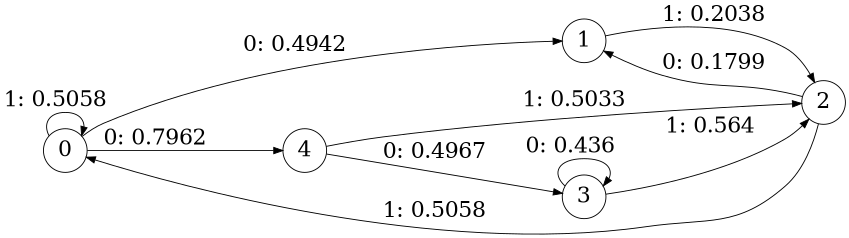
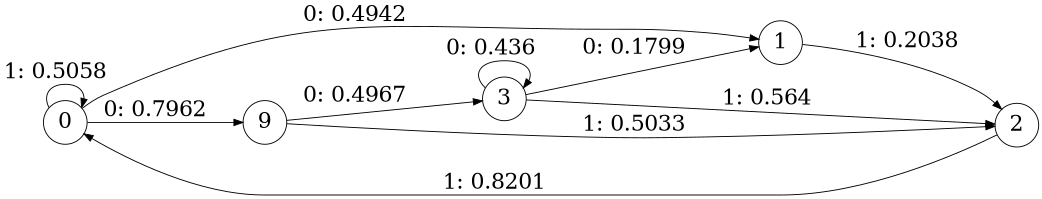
(705, 84) -> (638, 72)
(305, 151) -> (265, 122)
(444, 211) -> (504, 183)
